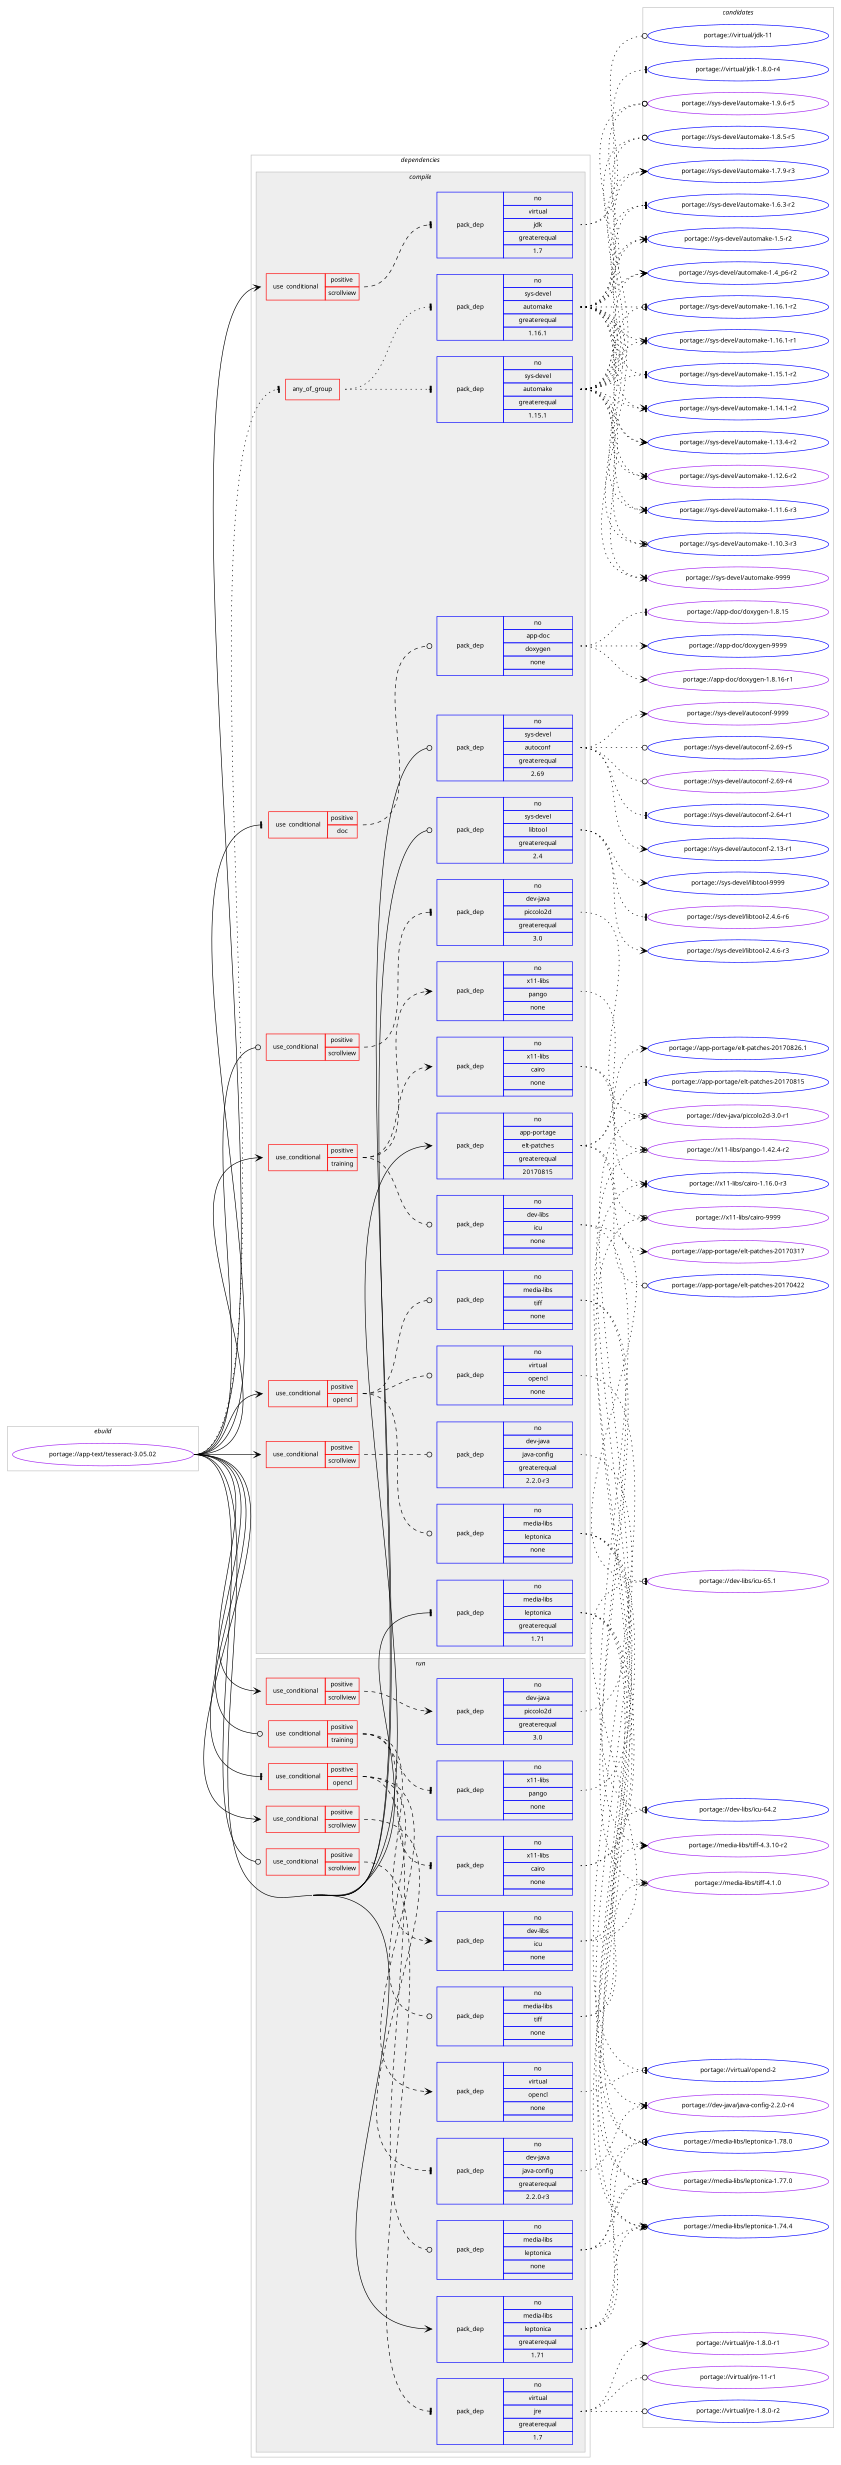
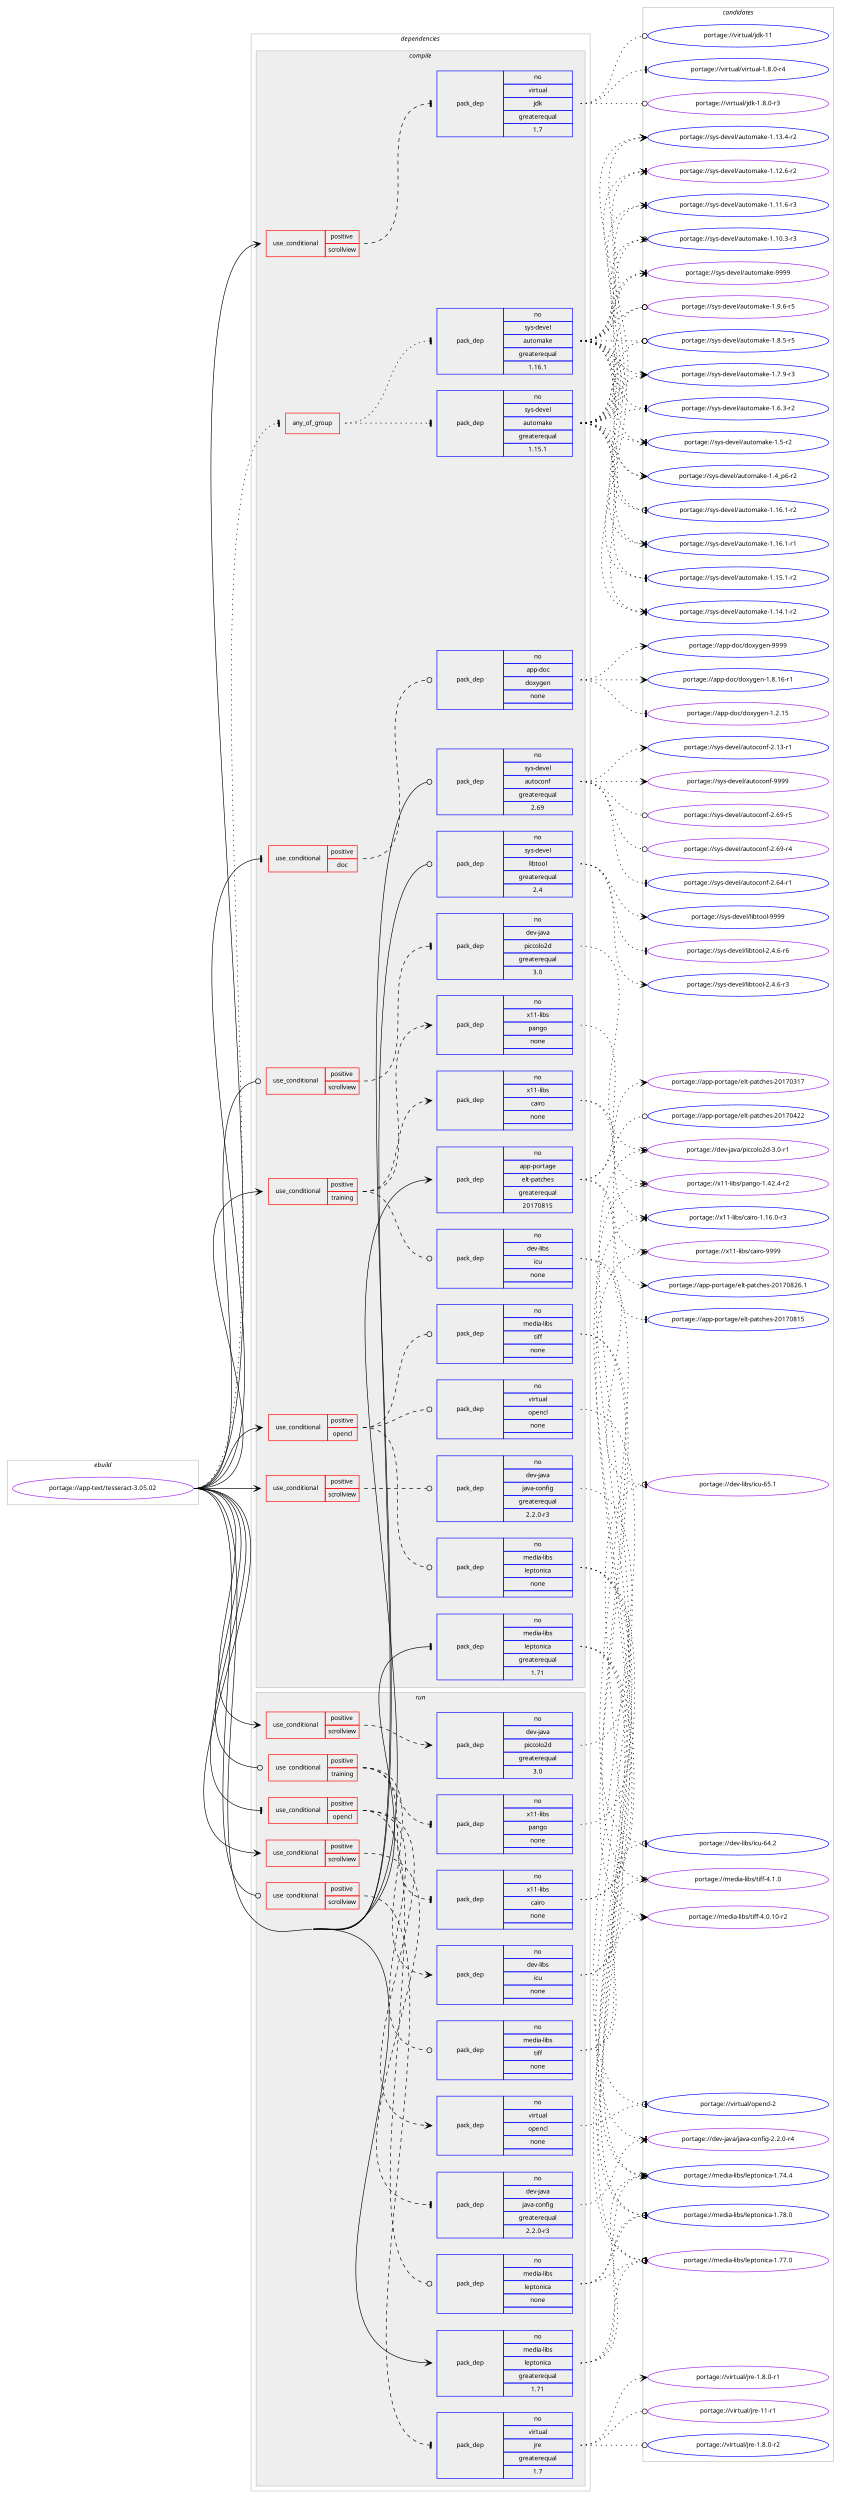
(738, 70) -> (738, 70)
none -> (738, 104)
(738, 612) -> (738, 714)
(738, 680) -> (738, 680)
(738, 748) -> (738, 815)
(738, 1846) -> (738, 1917)
